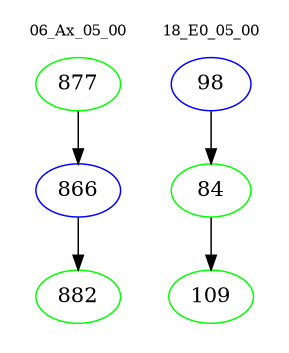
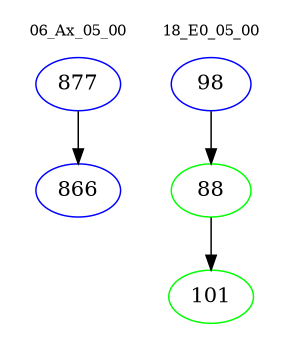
(78, 84) -> (78, 84)
(211, 190) -> (211, 190)
(78, 297) -> none
(211, 297) -> (211, 297)
